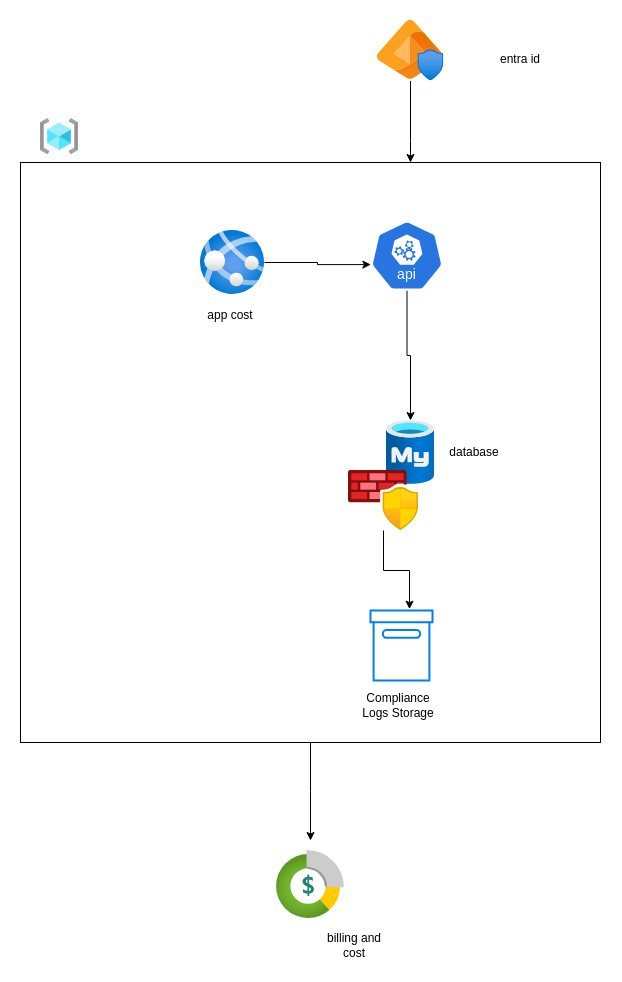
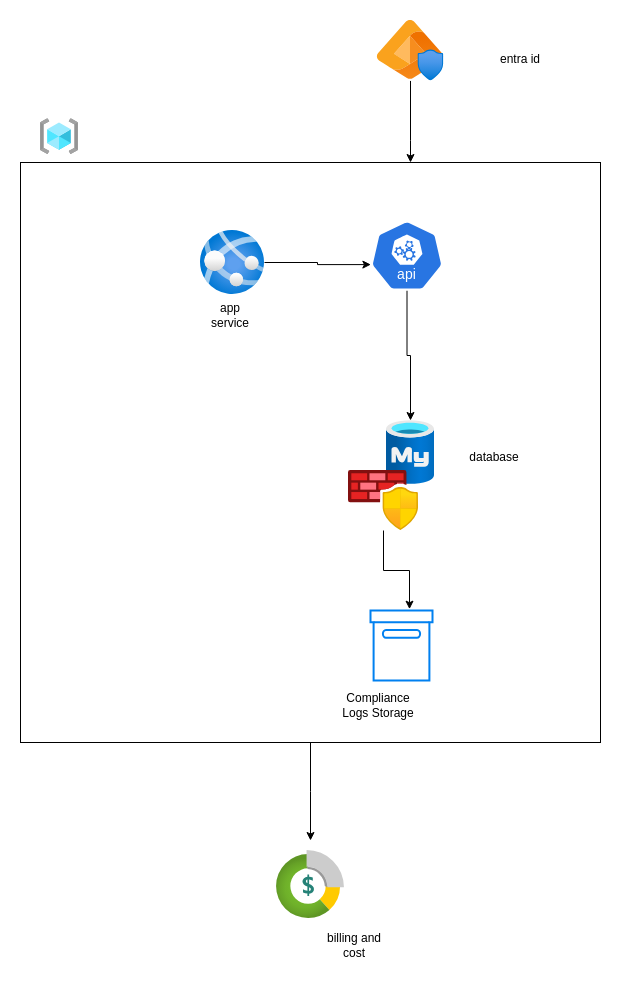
(231, 316) -> (231, 316)
(475, 453) -> (495, 458)
(398, 706) -> (378, 706)
